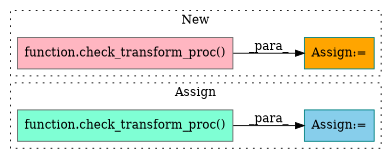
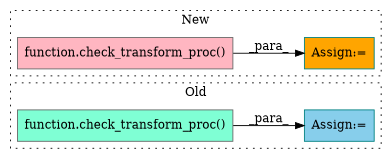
(196, 93) -> (196, 93)
